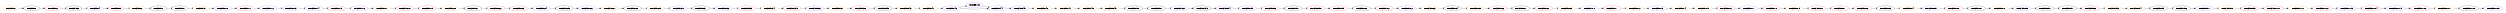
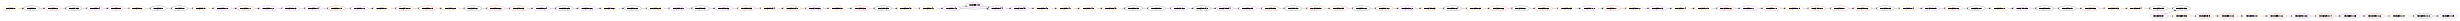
(2192, 8) -> (2169, 12)
